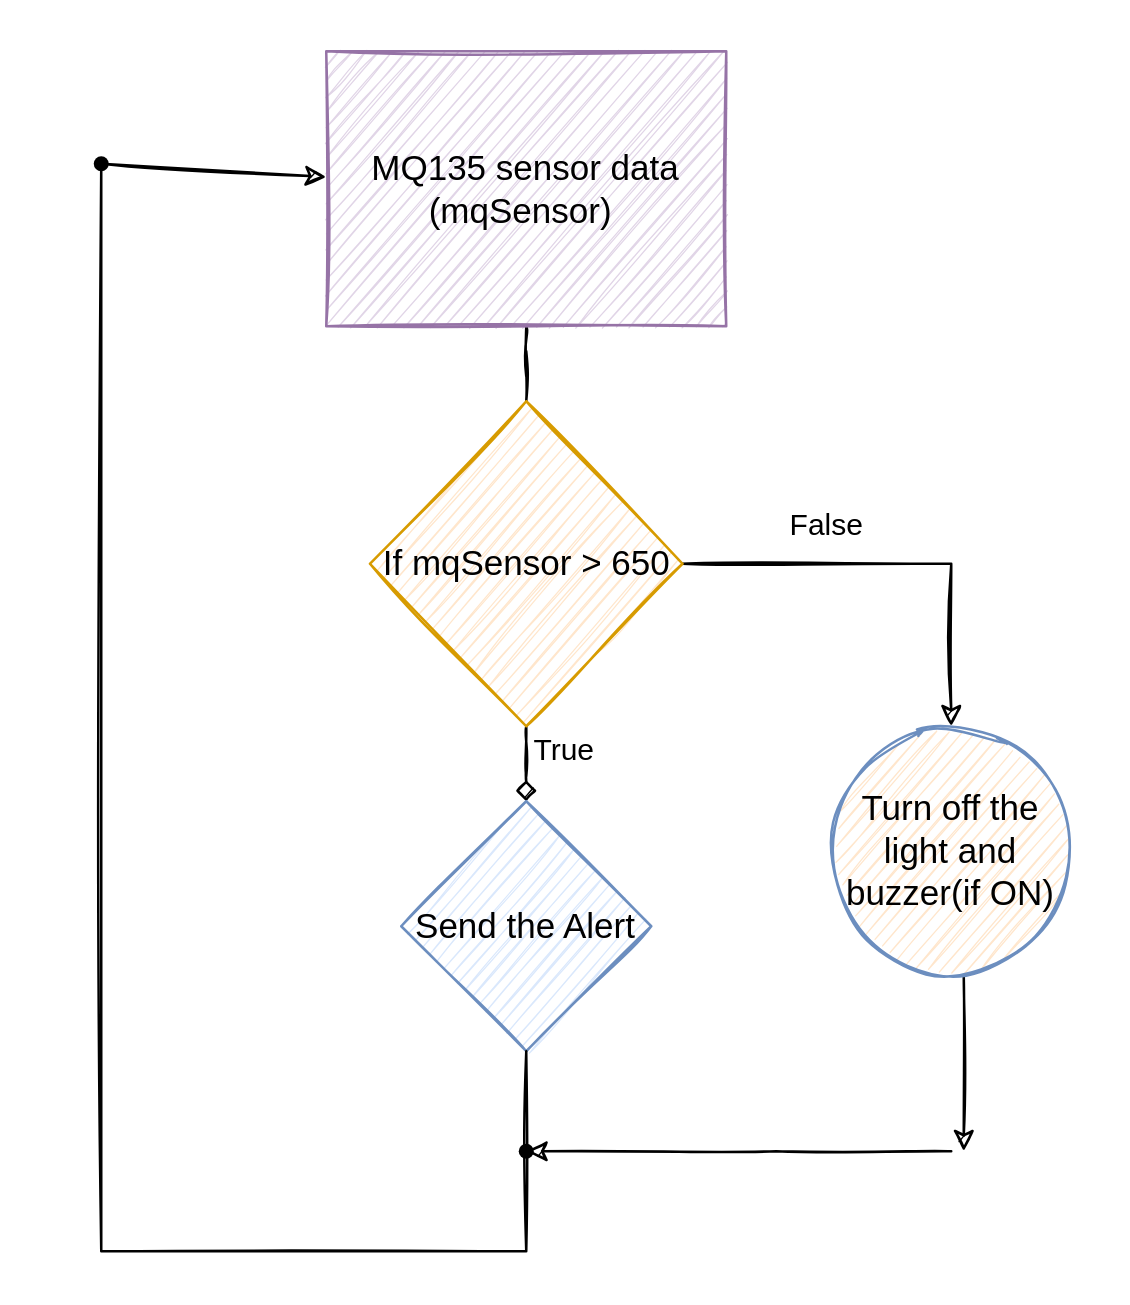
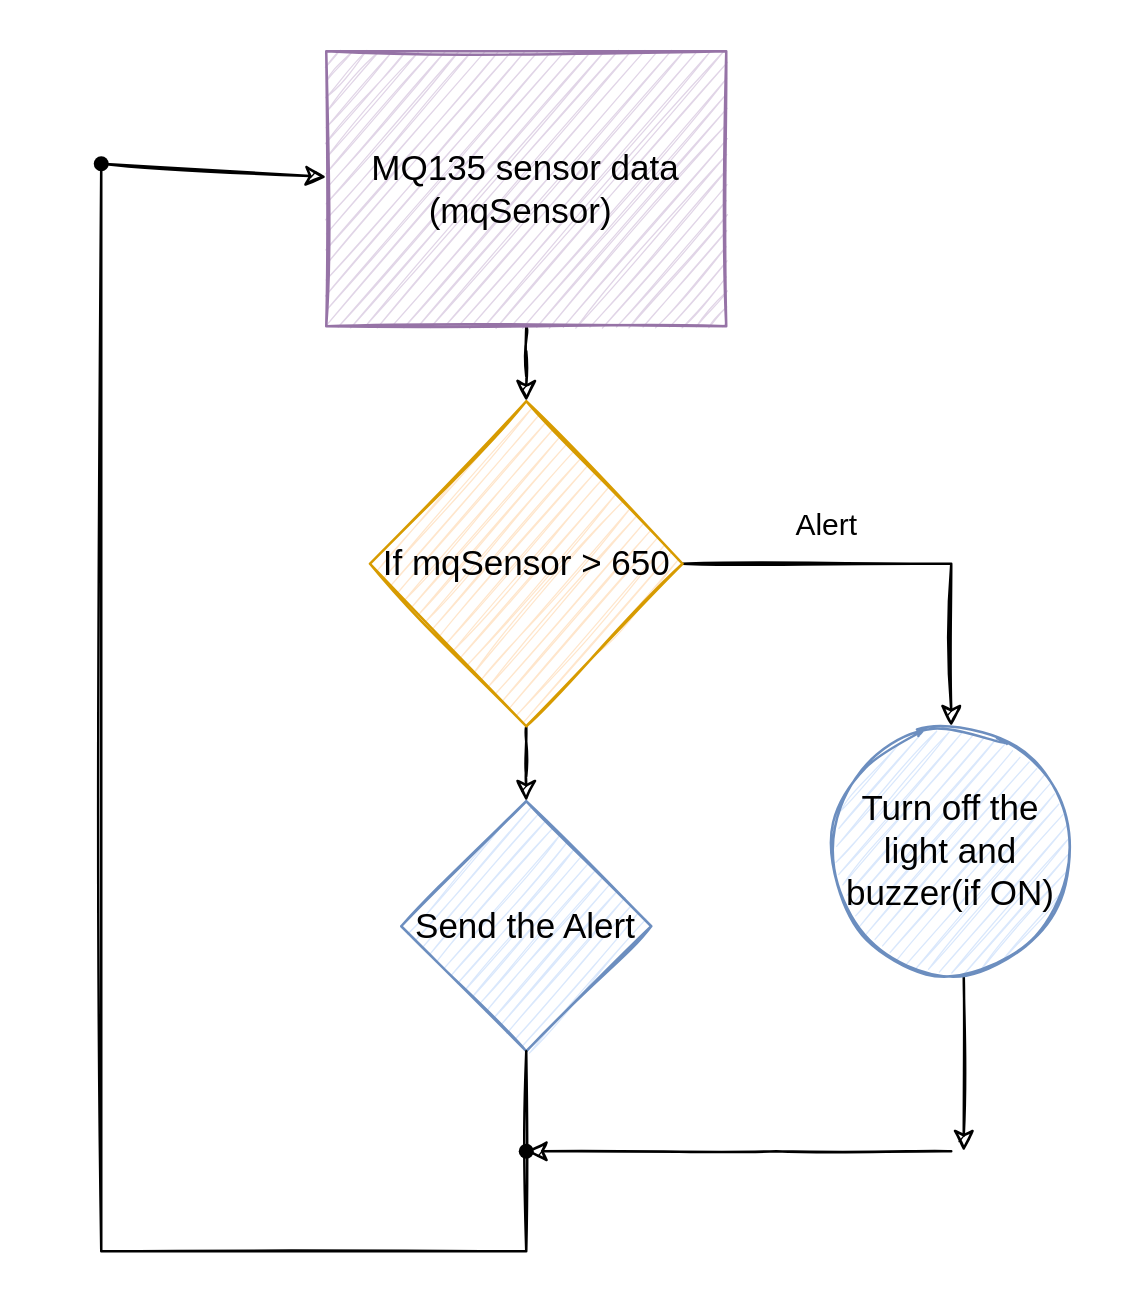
(526, 383) -> (526, 375)
(828, 526) -> (828, 526)
(564, 751) -> none
(526, 781) -> (526, 782)
(951, 851) -> (951, 851)
